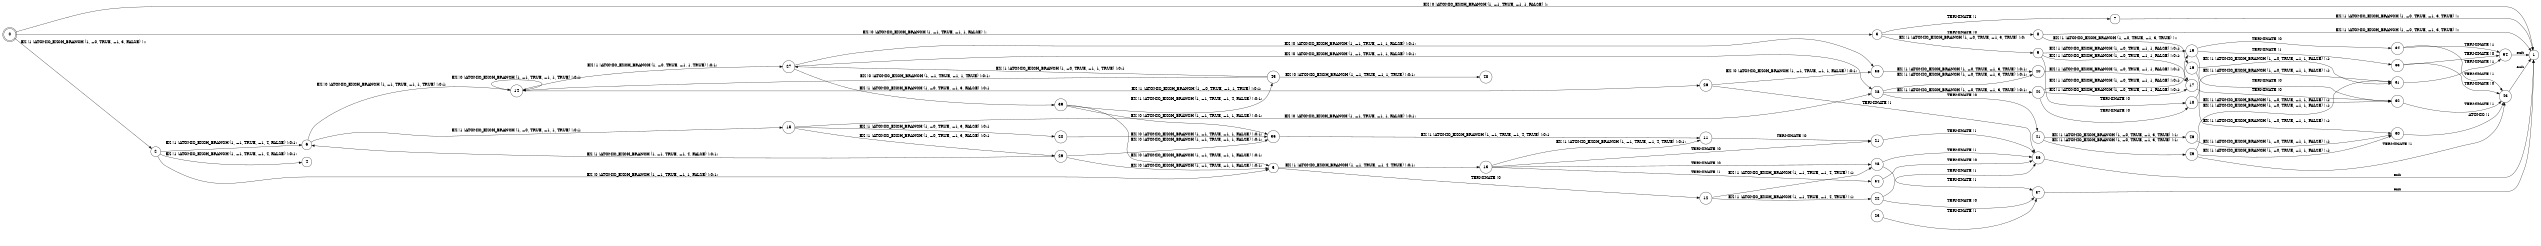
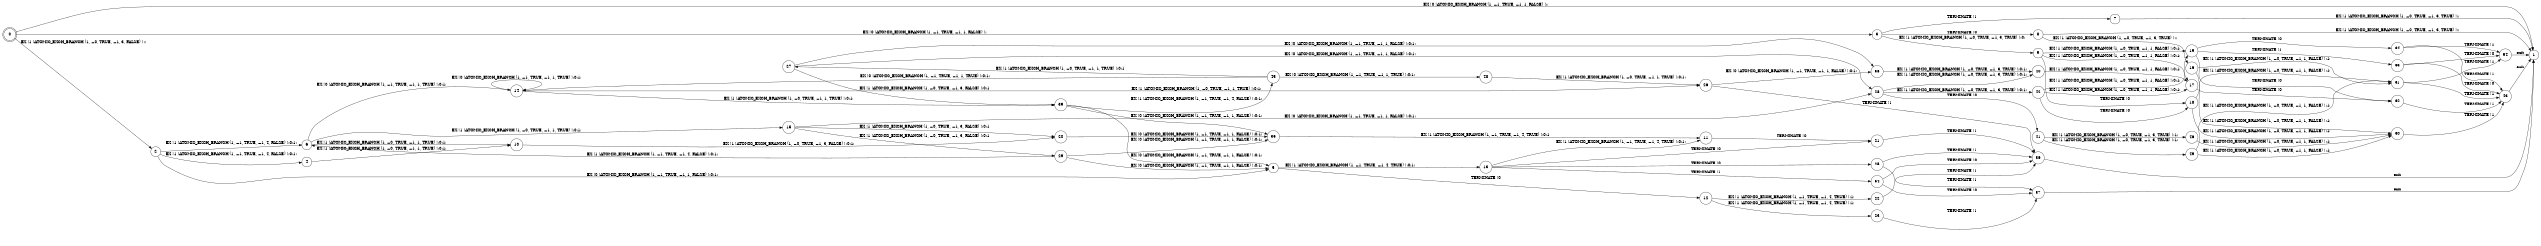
(651, 71) -> (787, 103)
none -> (1595, 81)
(2293, 103) -> (2282, 139)
(2479, 115) -> (2479, 115)
none -> (517, 145)
(2363, 167) -> (2451, 90)
(1791, 185) -> (1789, 214)
(1958, 208) -> (1955, 196)
